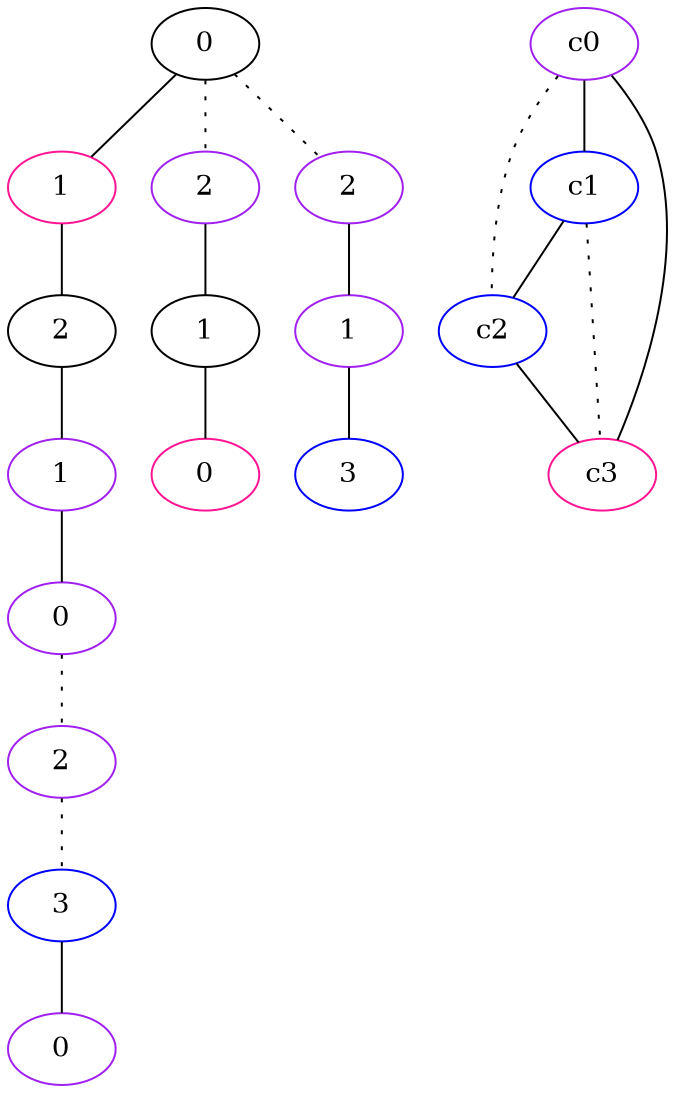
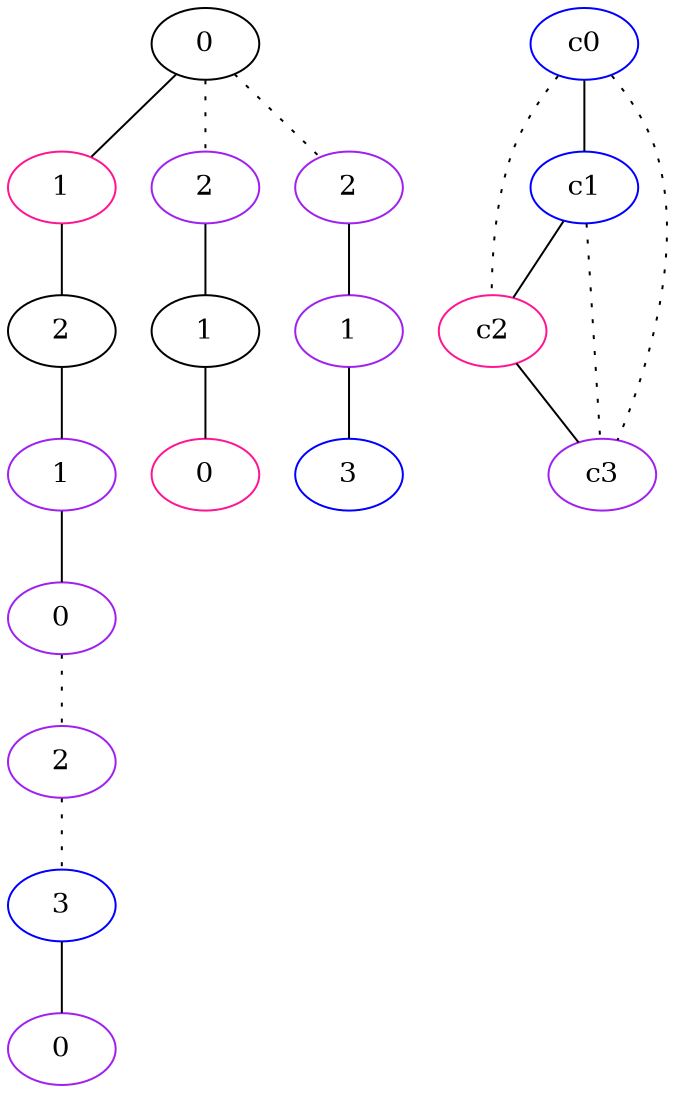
(584, 44) -> (584, 44)
(666, 255) -> (666, 255)
(493, 331) -> (493, 331)
(602, 475) -> (602, 475)
